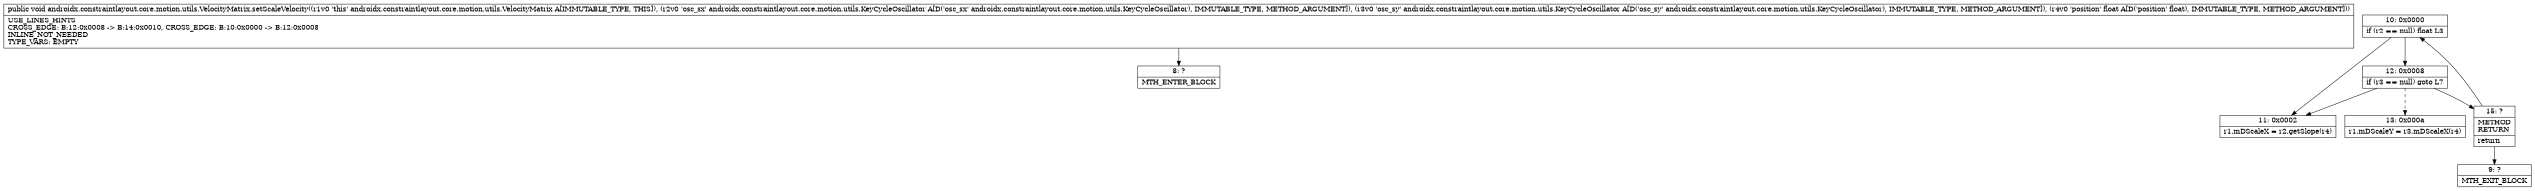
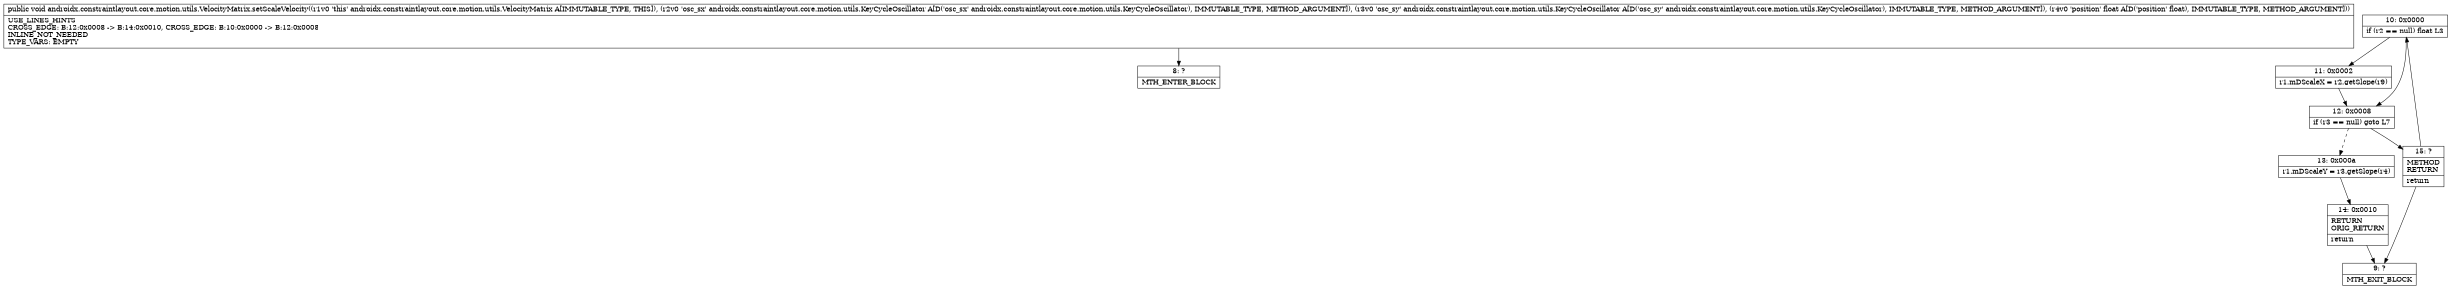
(2344, 101) -> (2342, 95)
(2278, 132) -> (2334, 82)
(2405, 132) -> (2336, 172)
none -> (2358, 225)
